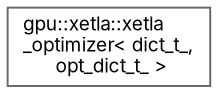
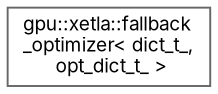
(109, 47) -> (109, 47)
